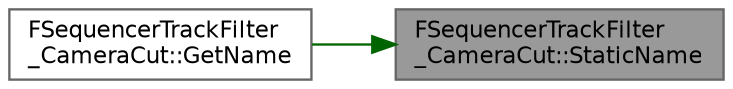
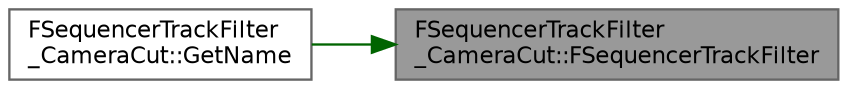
(560, 44) -> (617, 44)
